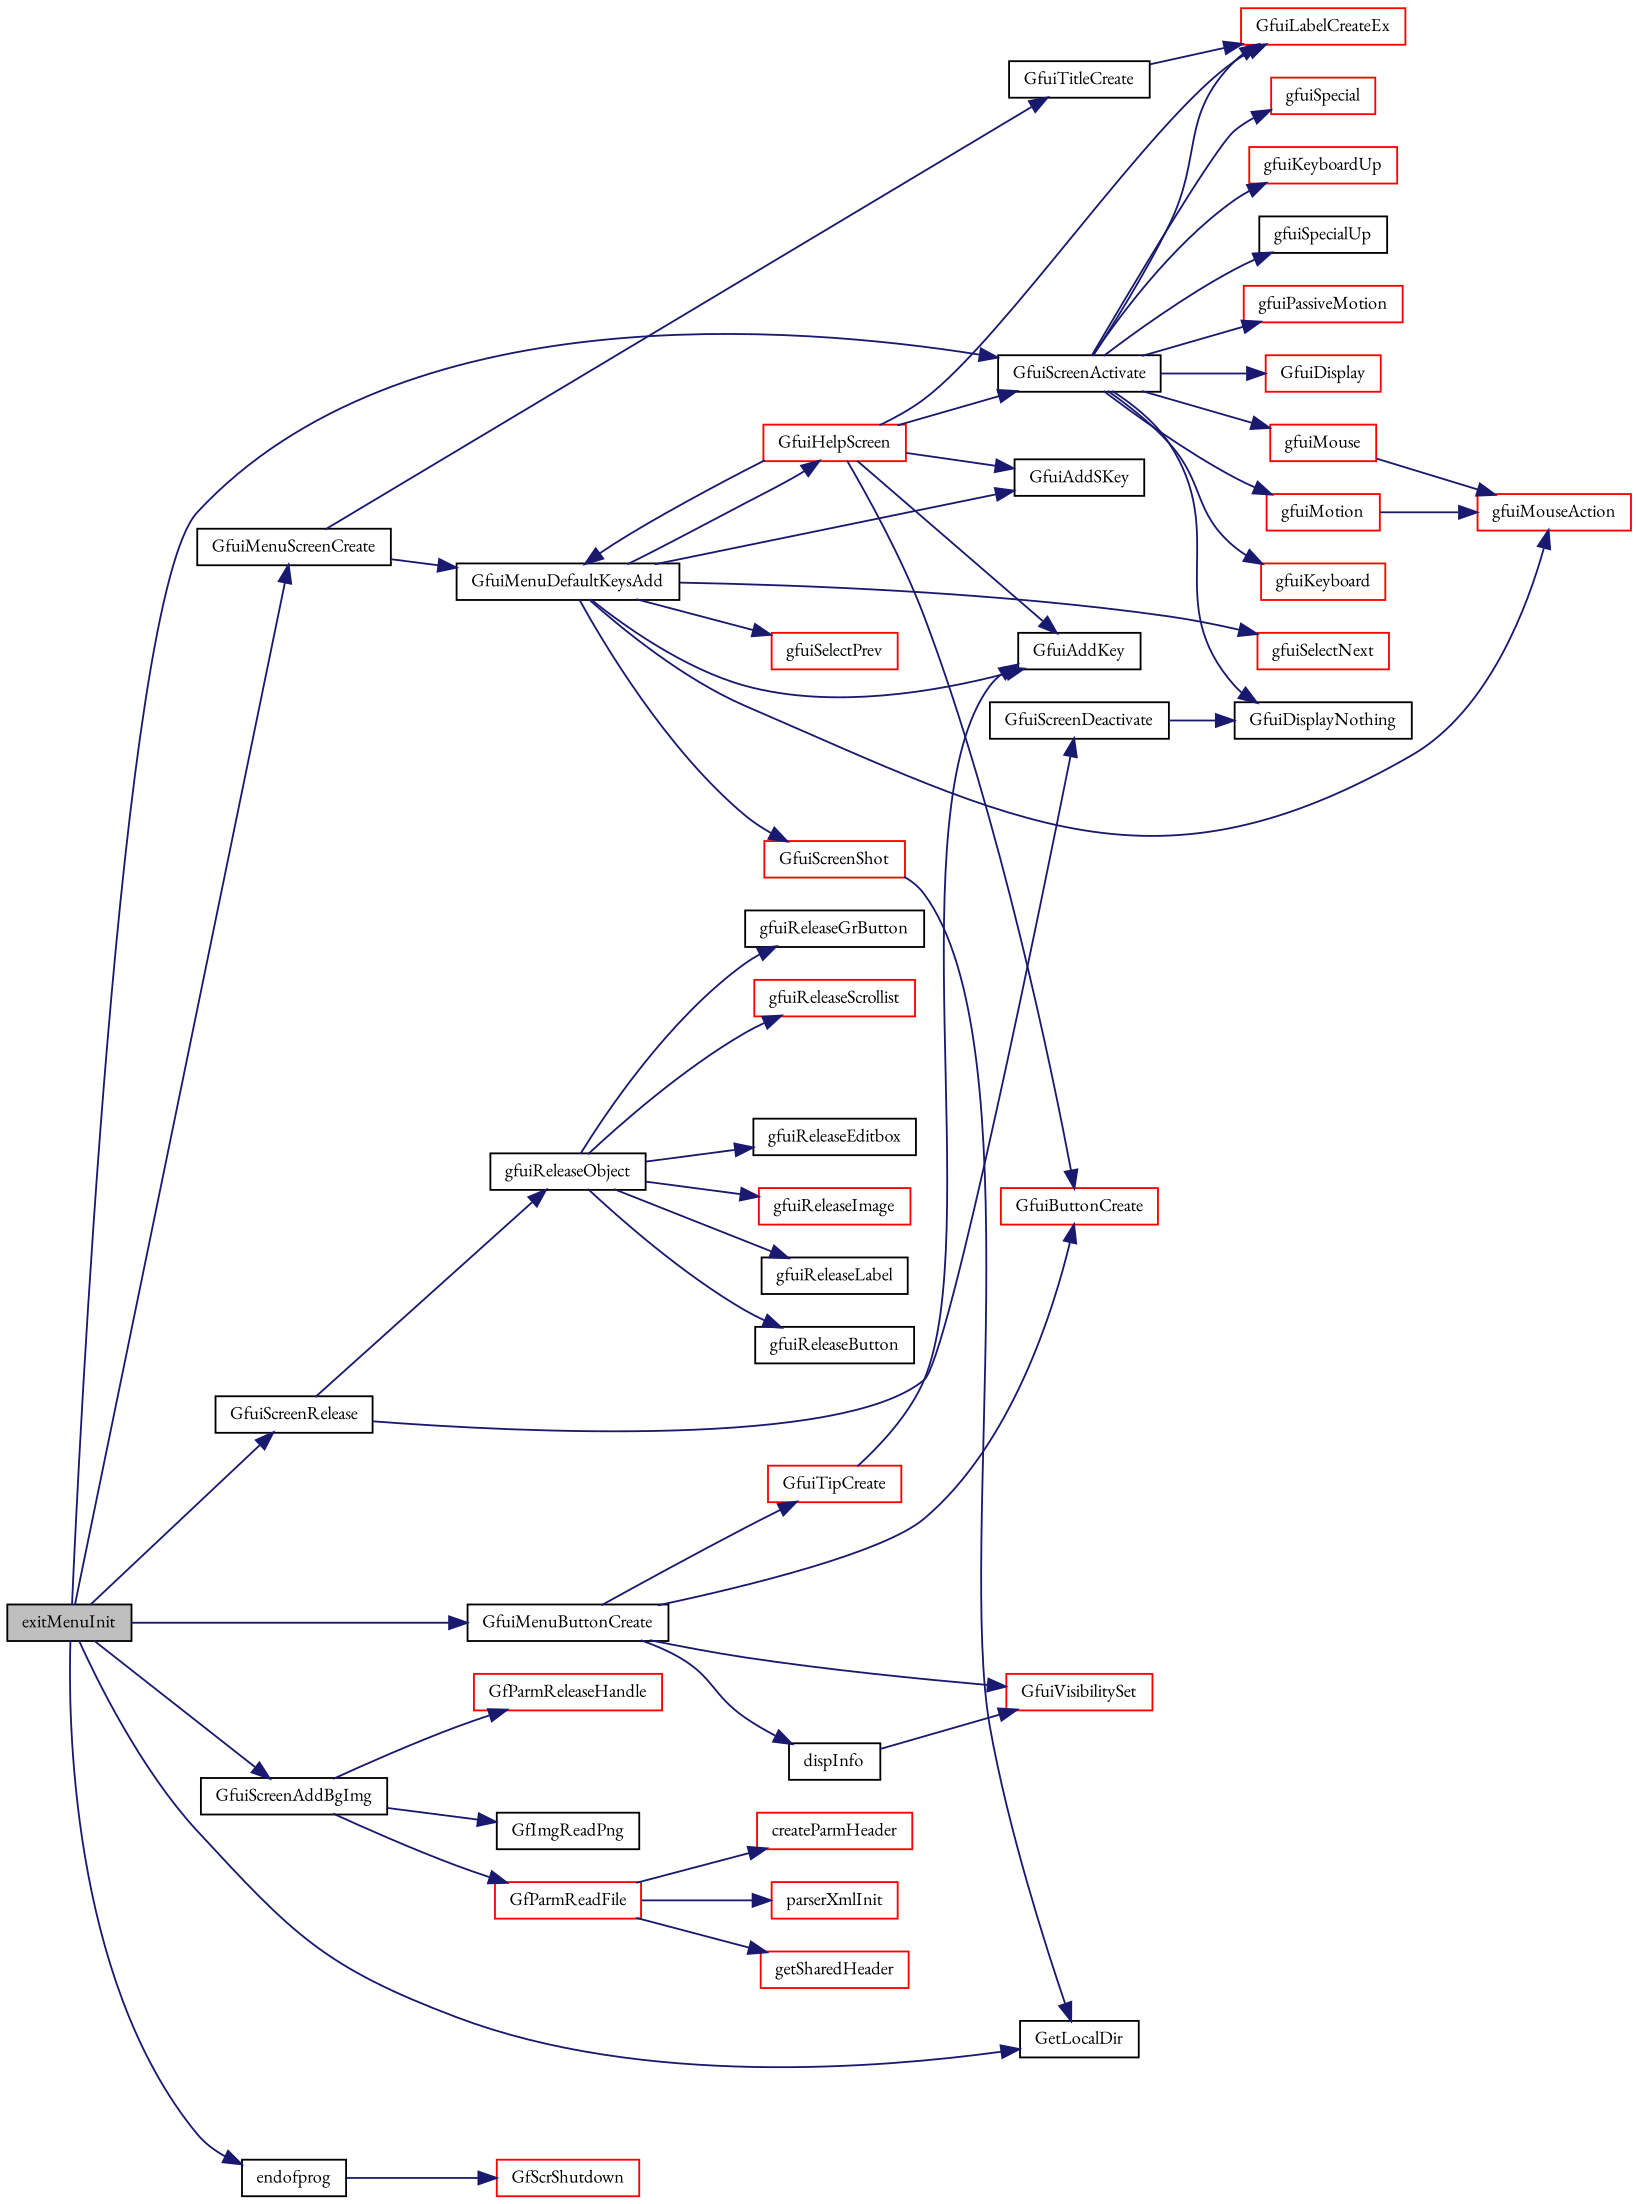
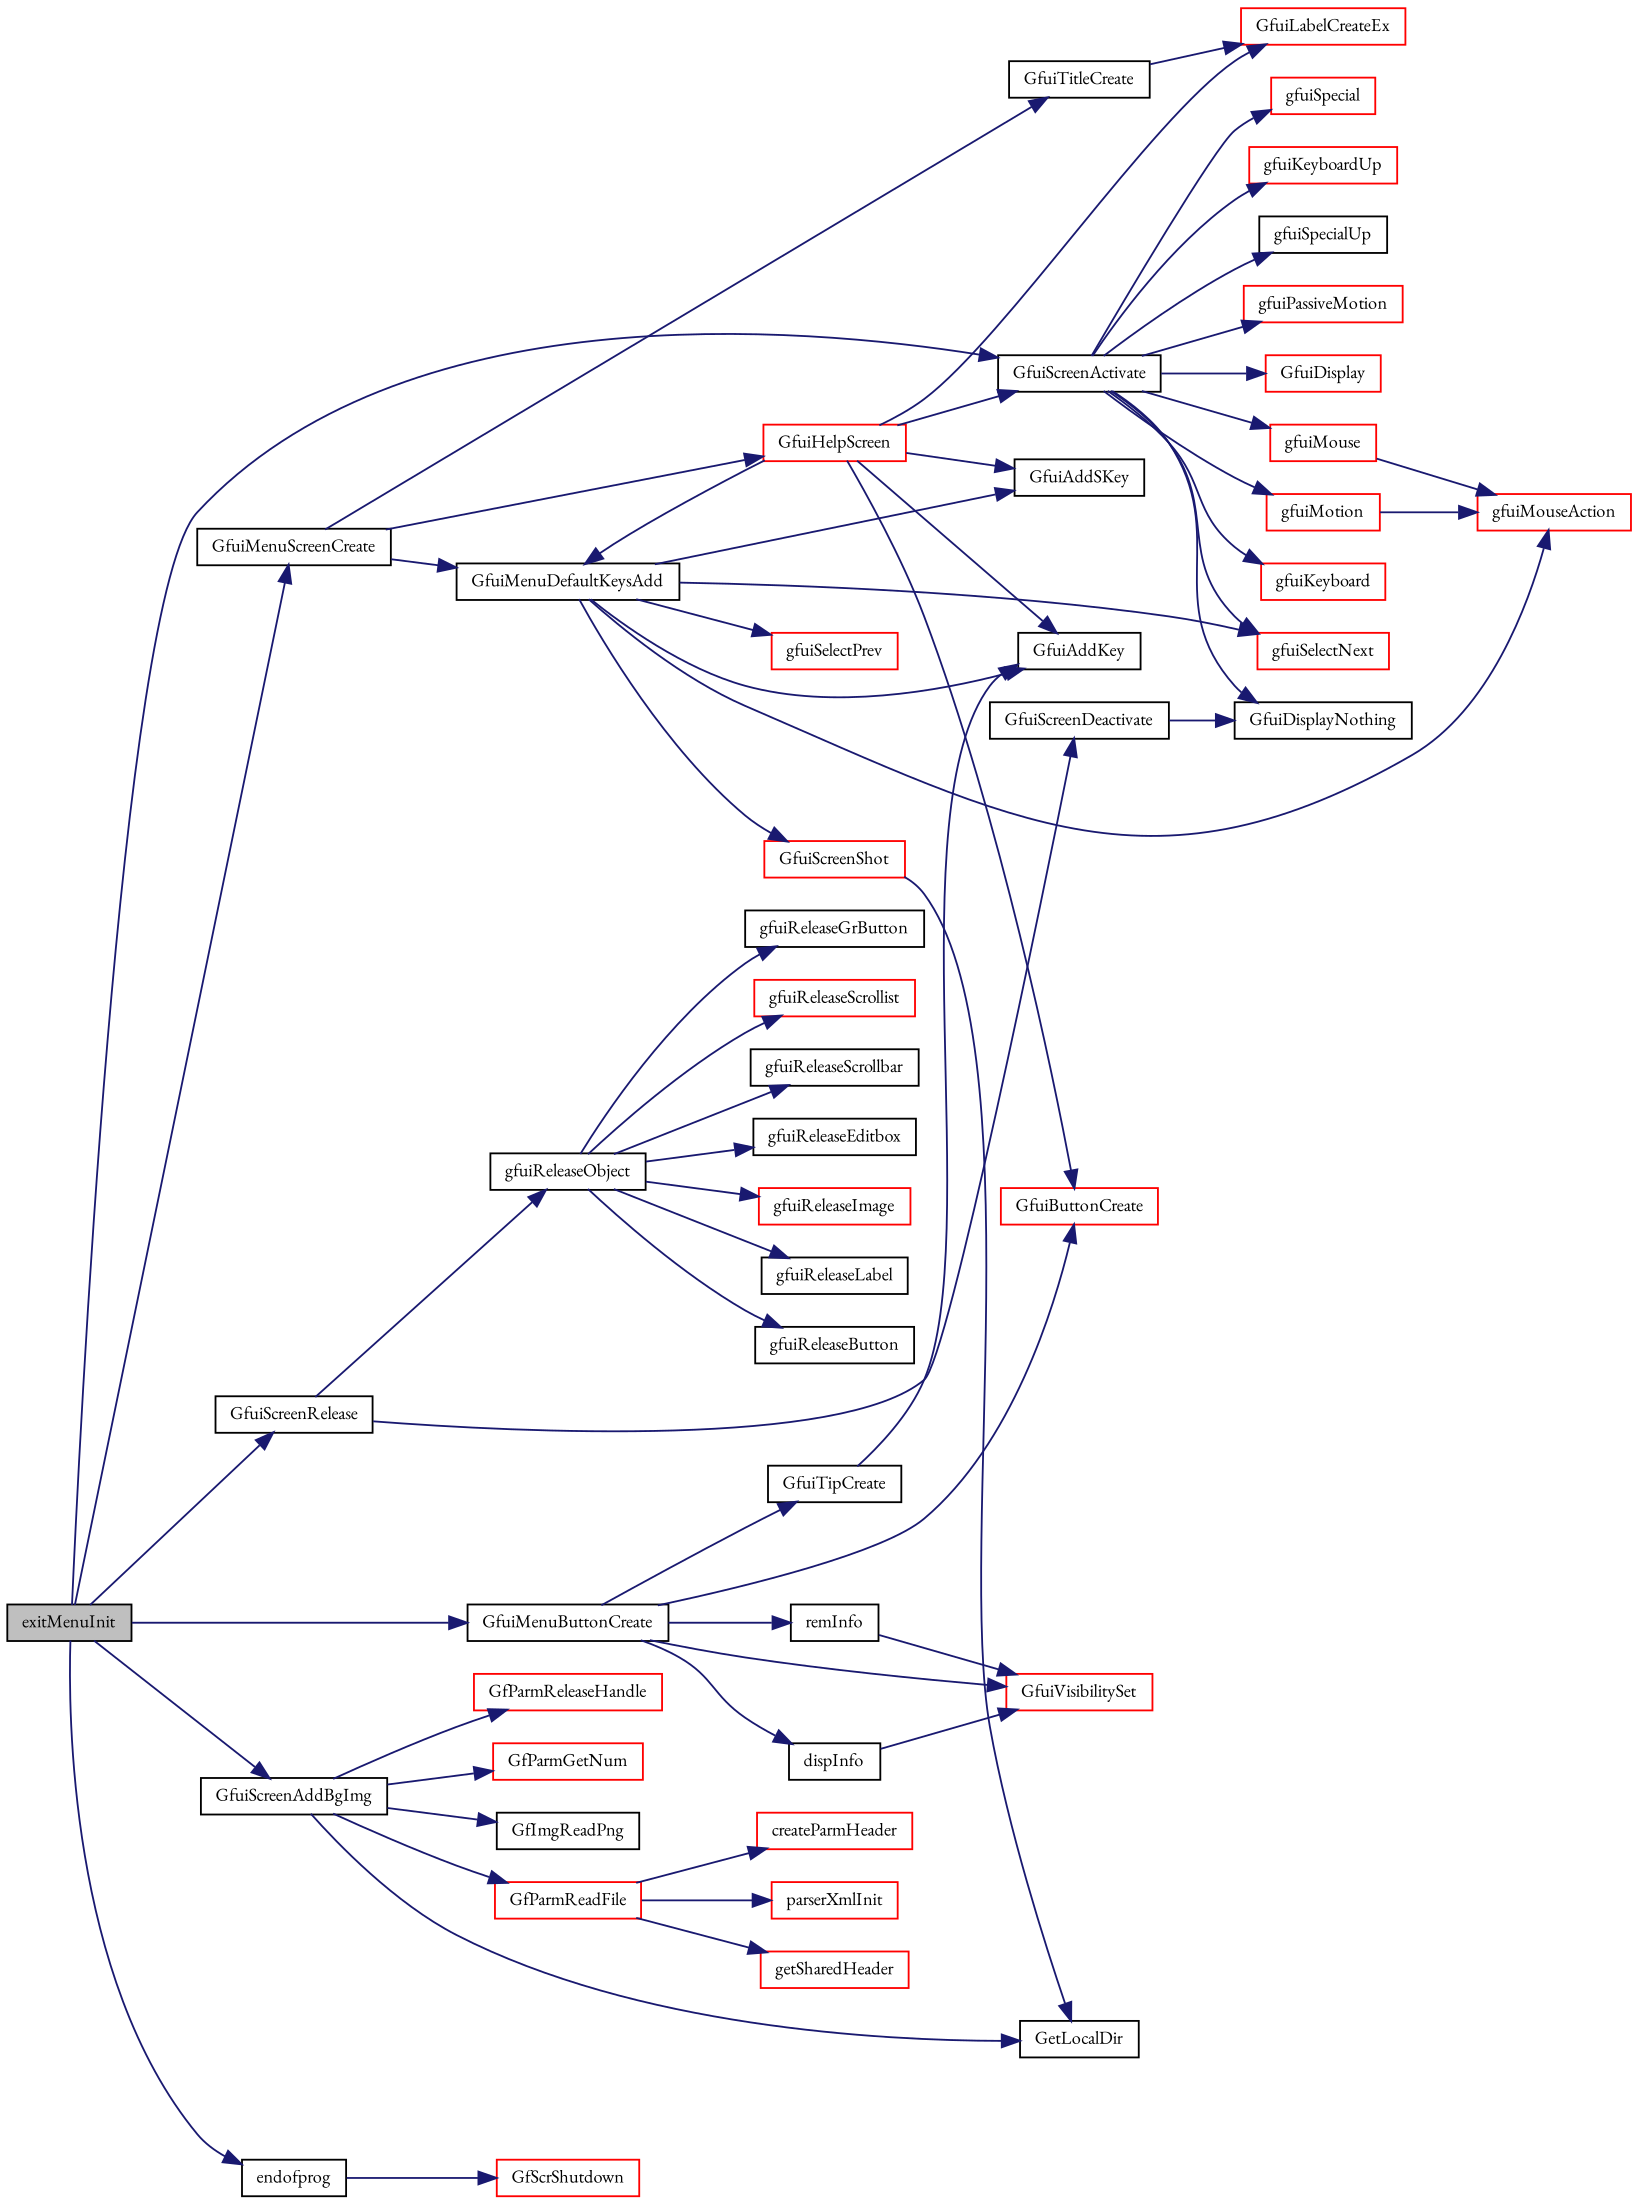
(1187, 175) -> (1193, 498)
(716, 518) -> (565, 495)
none -> (835, 1068)
(835, 1484) -> (835, 1484)
none -> (835, 1623)
none -> (568, 1762)
(458, 2018) -> (630, 1998)
